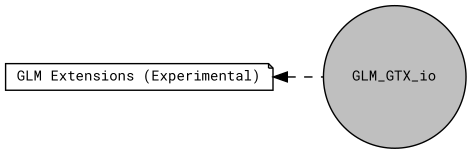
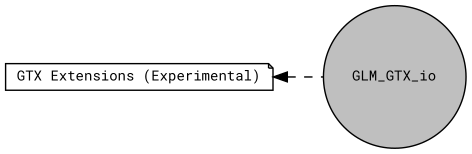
(139, 77) -> (139, 77)
